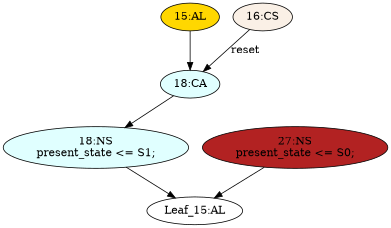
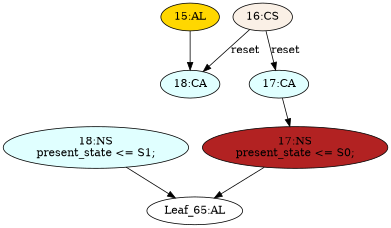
none -> (279, 84)
(152, 110) -> none
(295, 147) -> (295, 147)
(195, 211) -> (195, 211)
